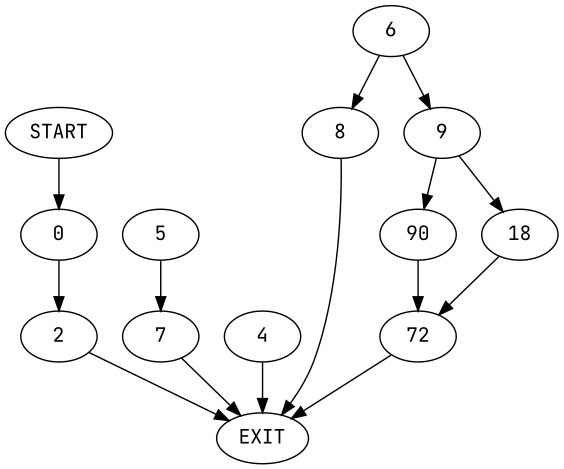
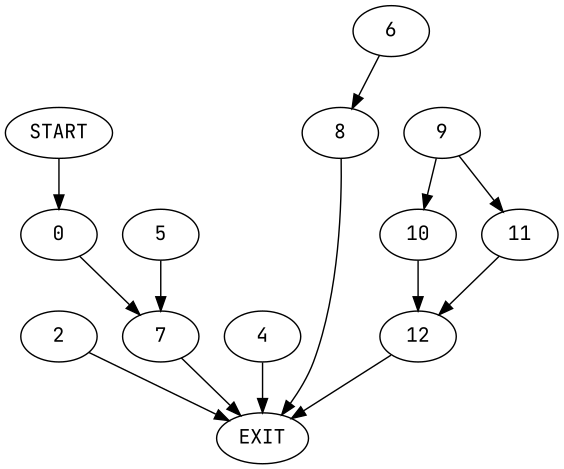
(413, 76) -> none
(418, 235) -> (418, 235)
(520, 235) -> (520, 235)
(59, 279) -> (105, 281)
(418, 337) -> (418, 337)
